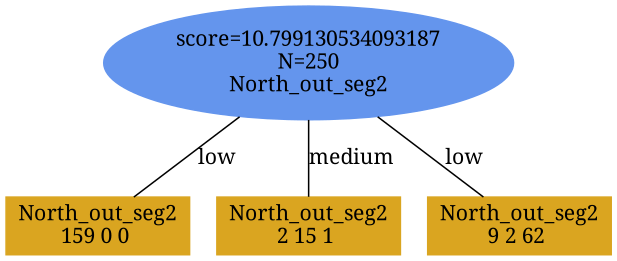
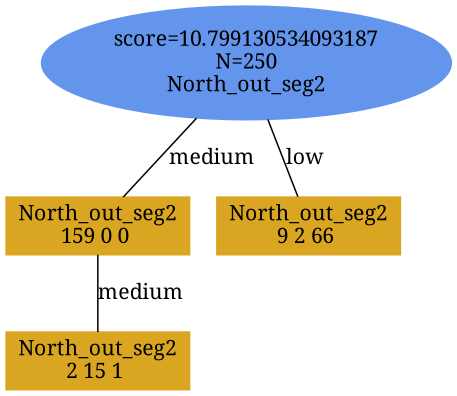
(217, 158) -> (212, 158)
(309, 158) -> (98, 293)
(519, 226) -> (309, 226)
